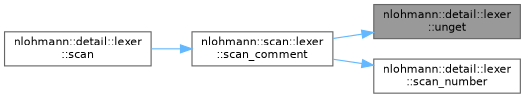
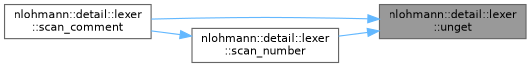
none -> (353, 34)
(78, 49) -> none
(262, 49) -> (78, 22)
